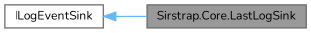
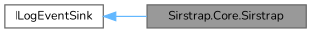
(227, 16) -> (227, 16)
